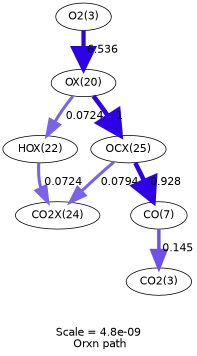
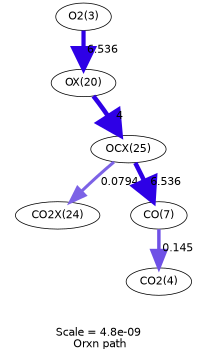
(118, 116) -> (118, 116)
(40, 149) -> none
(164, 182) -> (164, 182)
(159, 282) -> (159, 282)
